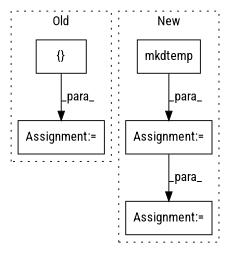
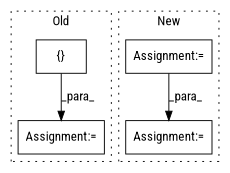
(169, 57) -> none
